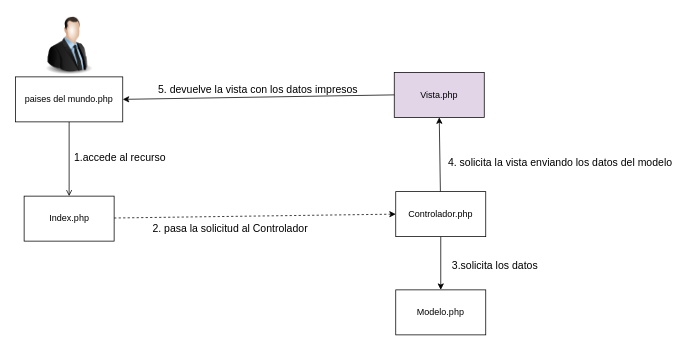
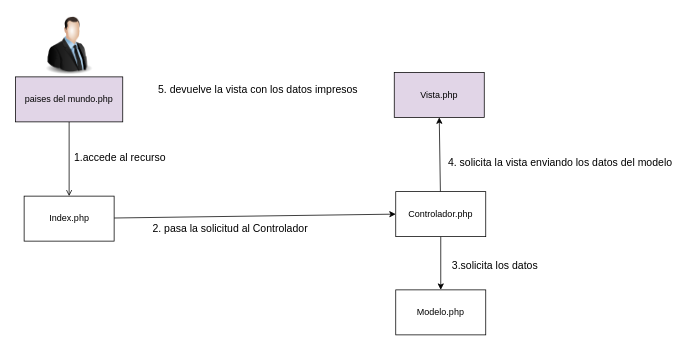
(356, 96) -> none
(69, 99) -> (69, 99)
(251, 216) -> (251, 216)
